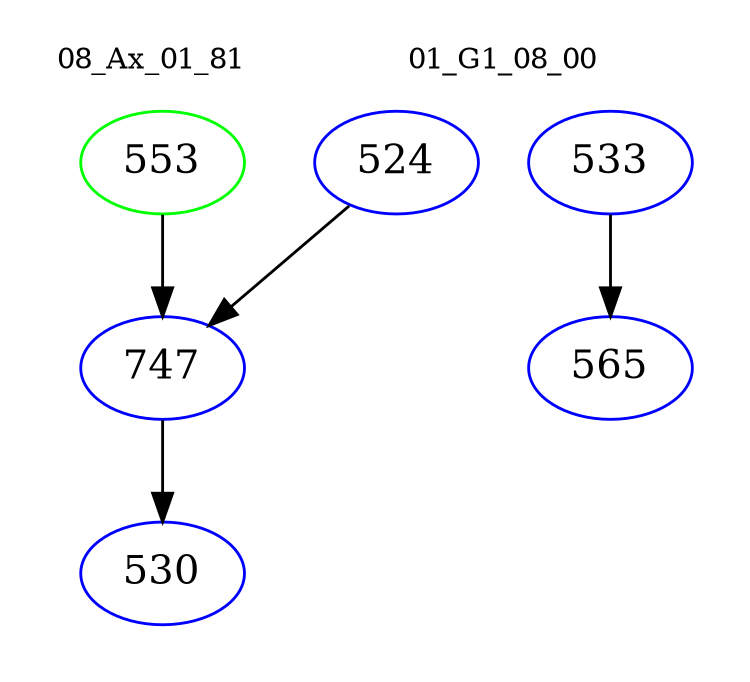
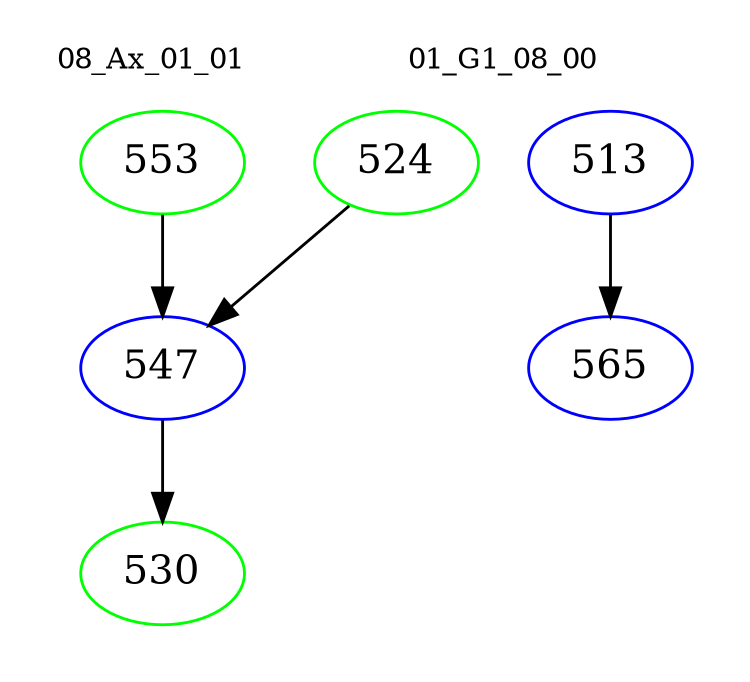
(151, 61) -> (151, 61)
(397, 163) -> (397, 163)
(610, 163) -> (610, 163)
(163, 368) -> (163, 368)
(163, 573) -> (163, 573)
